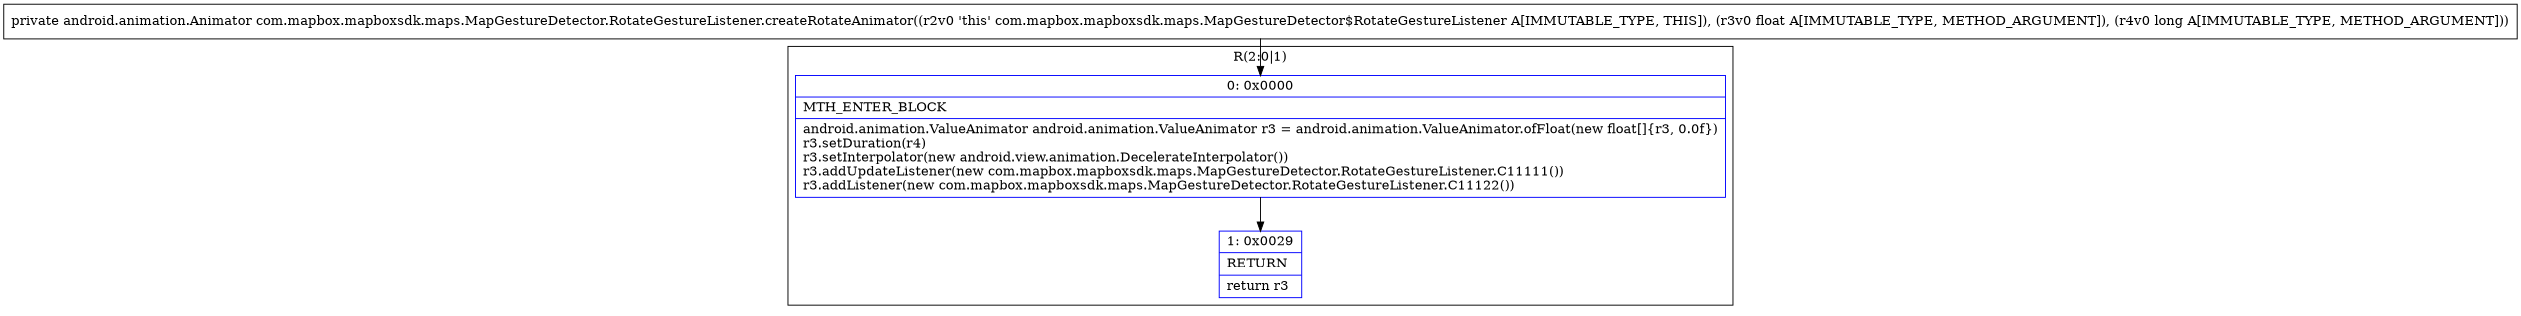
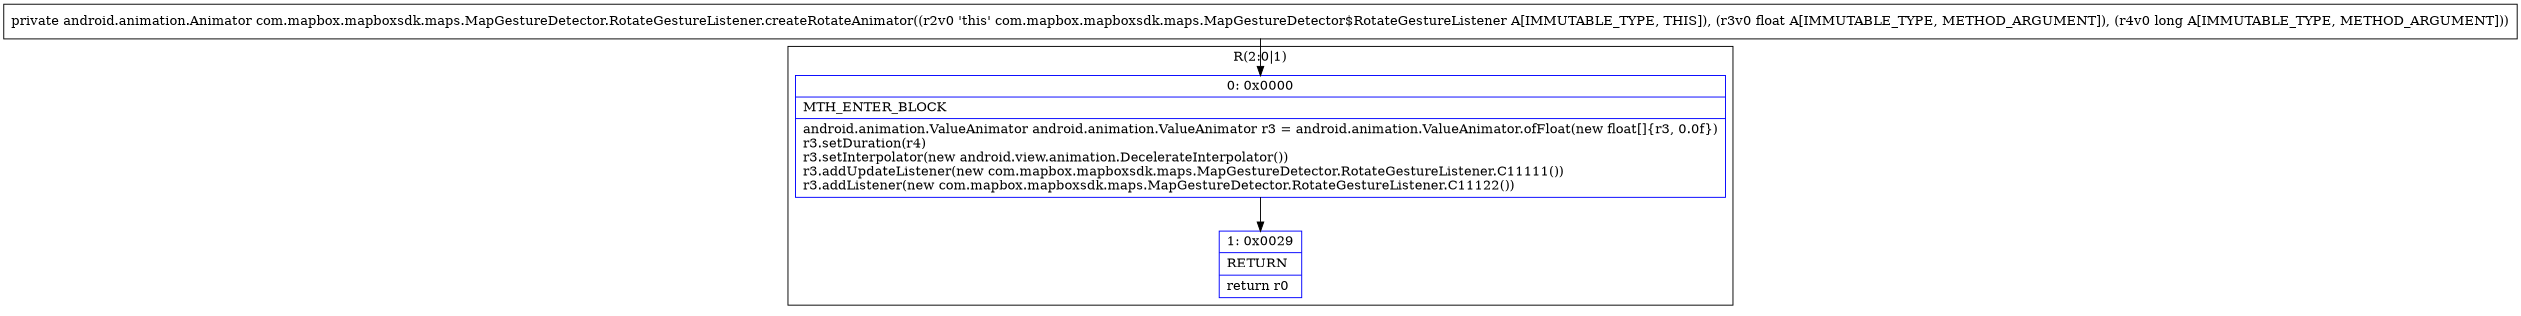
(1258, 286) -> (1258, 286)
